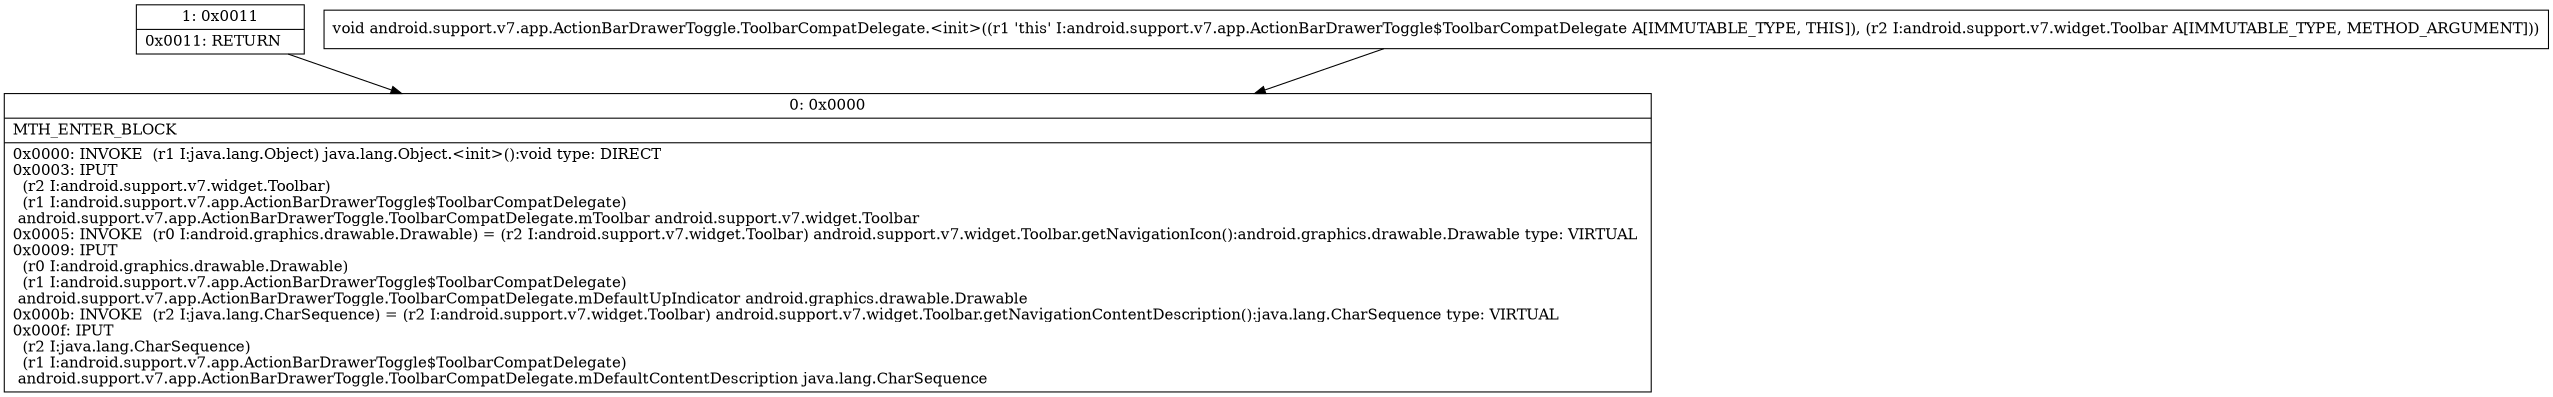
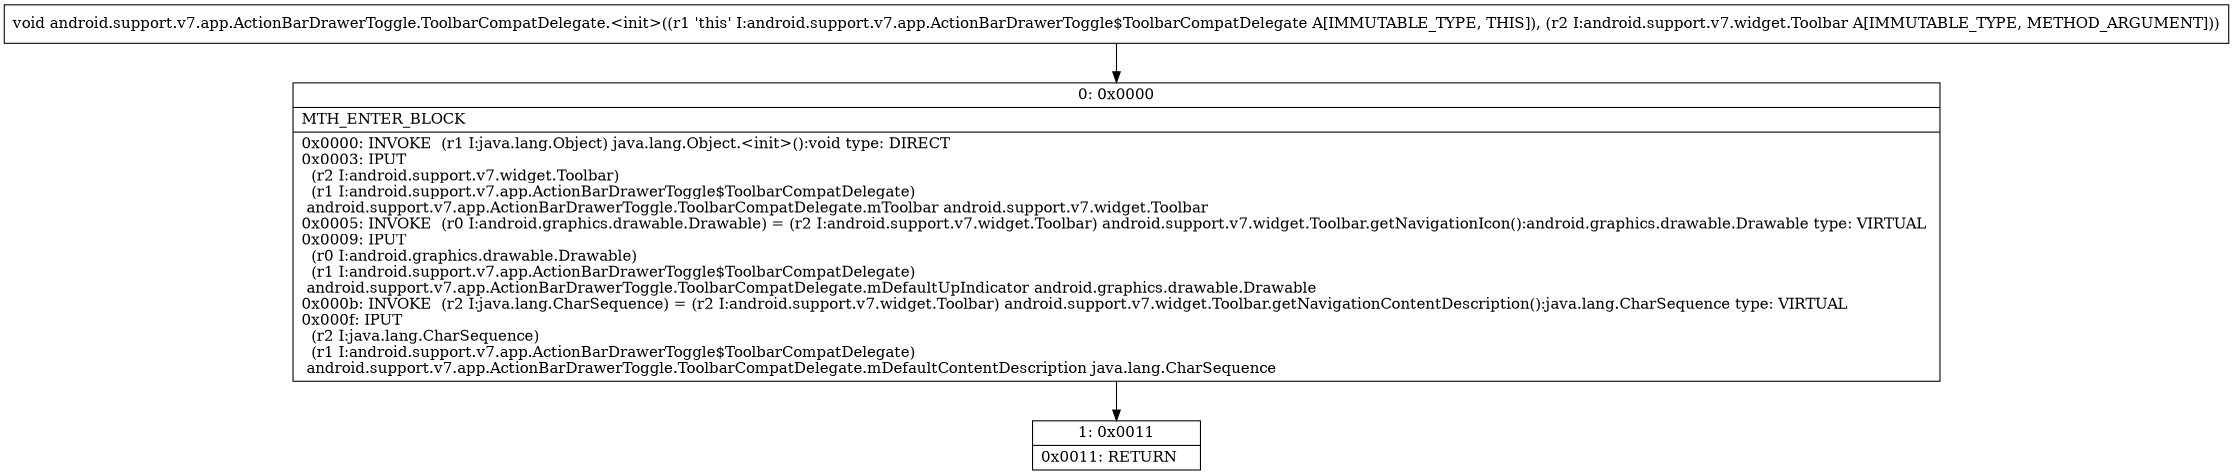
(340, 72) -> (1116, 396)
